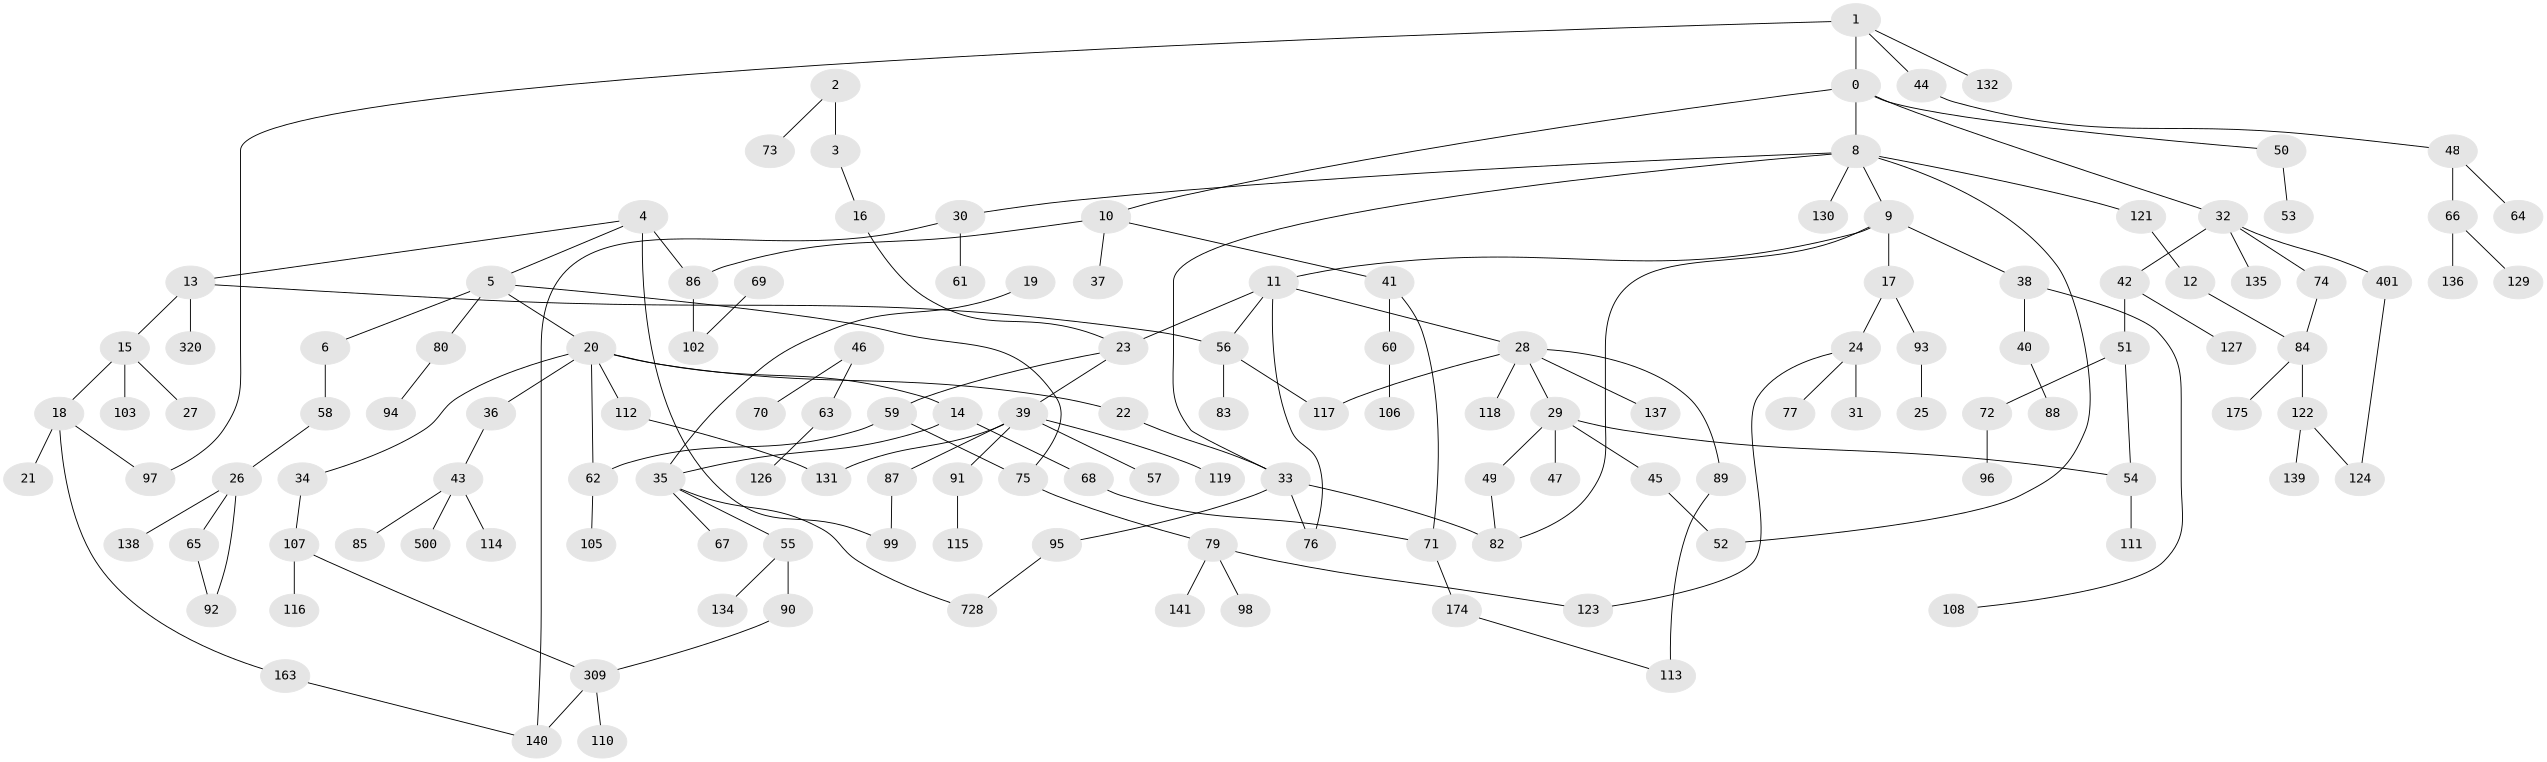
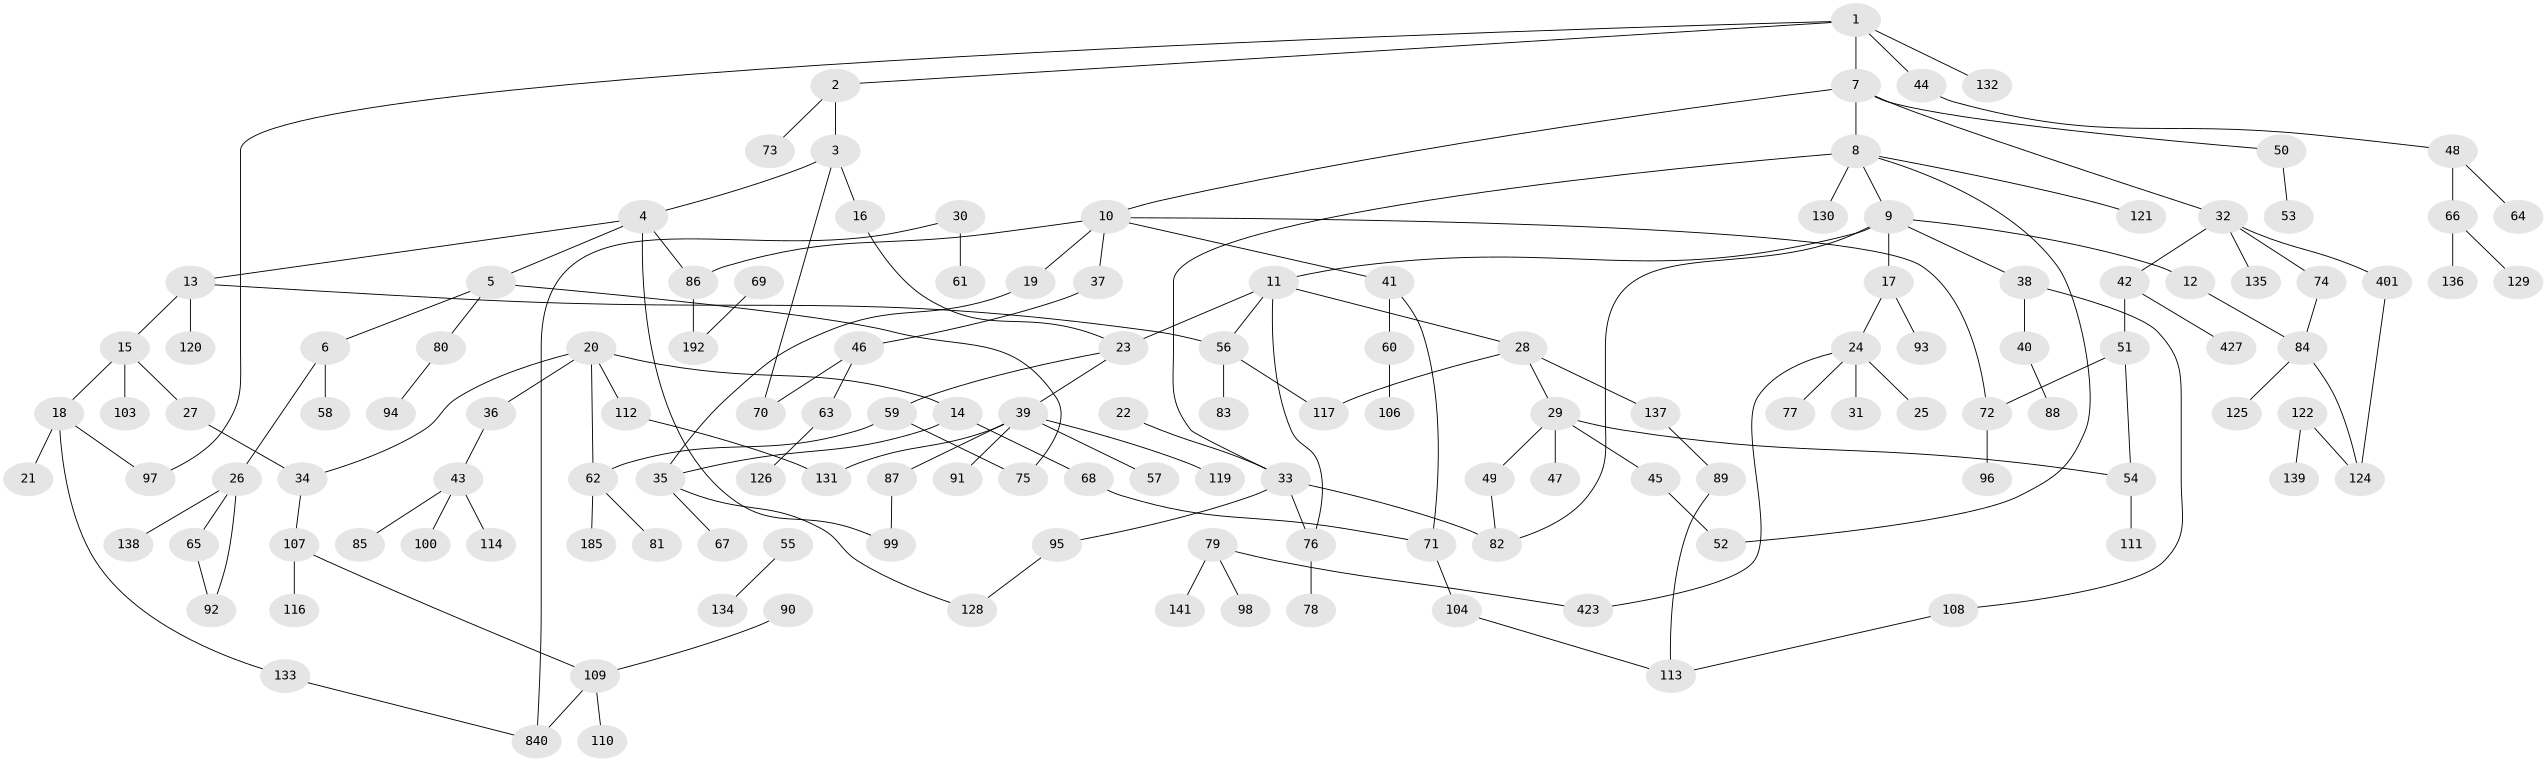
none -> (1346, 53)
(1856, 86) -> (1856, 86)
(1407, 174) -> none
none -> (742, 189)
none -> (1603, 228)
(2165, 249) -> (2044, 239)
none -> (1068, 250)
none -> (798, 282)
(540, 314) -> none
none -> (972, 324)
(190, 348) -> (190, 348)
(693, 348) -> (693, 348)
(2231, 348) -> (2231, 348)
(1656, 376) -> (1688, 446)
(1922, 381) -> (1889, 381)
(2302, 381) -> (2341, 410)
(894, 382) -> none
(1490, 414) -> none
(2237, 414) -> (2237, 414)
none -> (246, 446)
(281, 446) -> (281, 414)
(724, 512) -> none
(1115, 516) -> none
(425, 545) -> (425, 545)
(591, 545) -> (591, 545)
none -> (657, 545)
(958, 545) -> none
(788, 578) -> none
(972, 610) -> (972, 610)
none -> (1311, 610)
(1457, 610) -> (1457, 610)
(1588, 610) -> (1588, 610)
none -> (1812, 643)
(285, 676) -> (285, 676)
(595, 676) -> (595, 676)
(537, 742) -> (537, 742)
